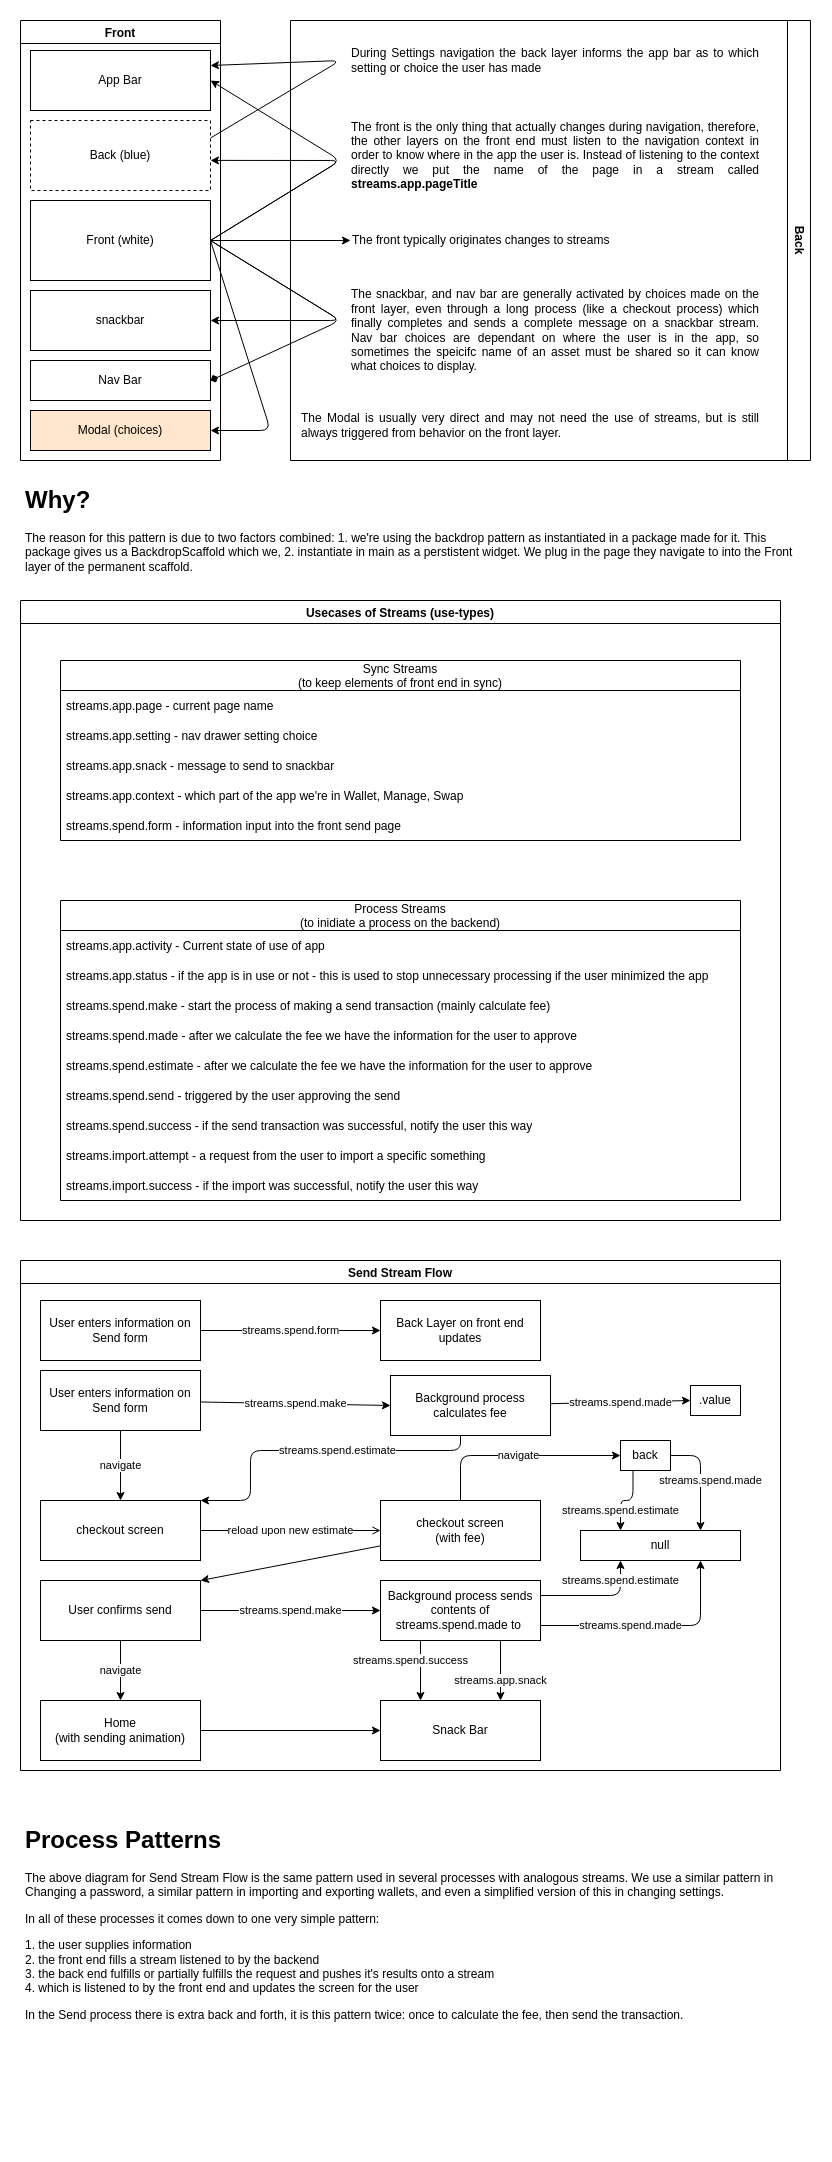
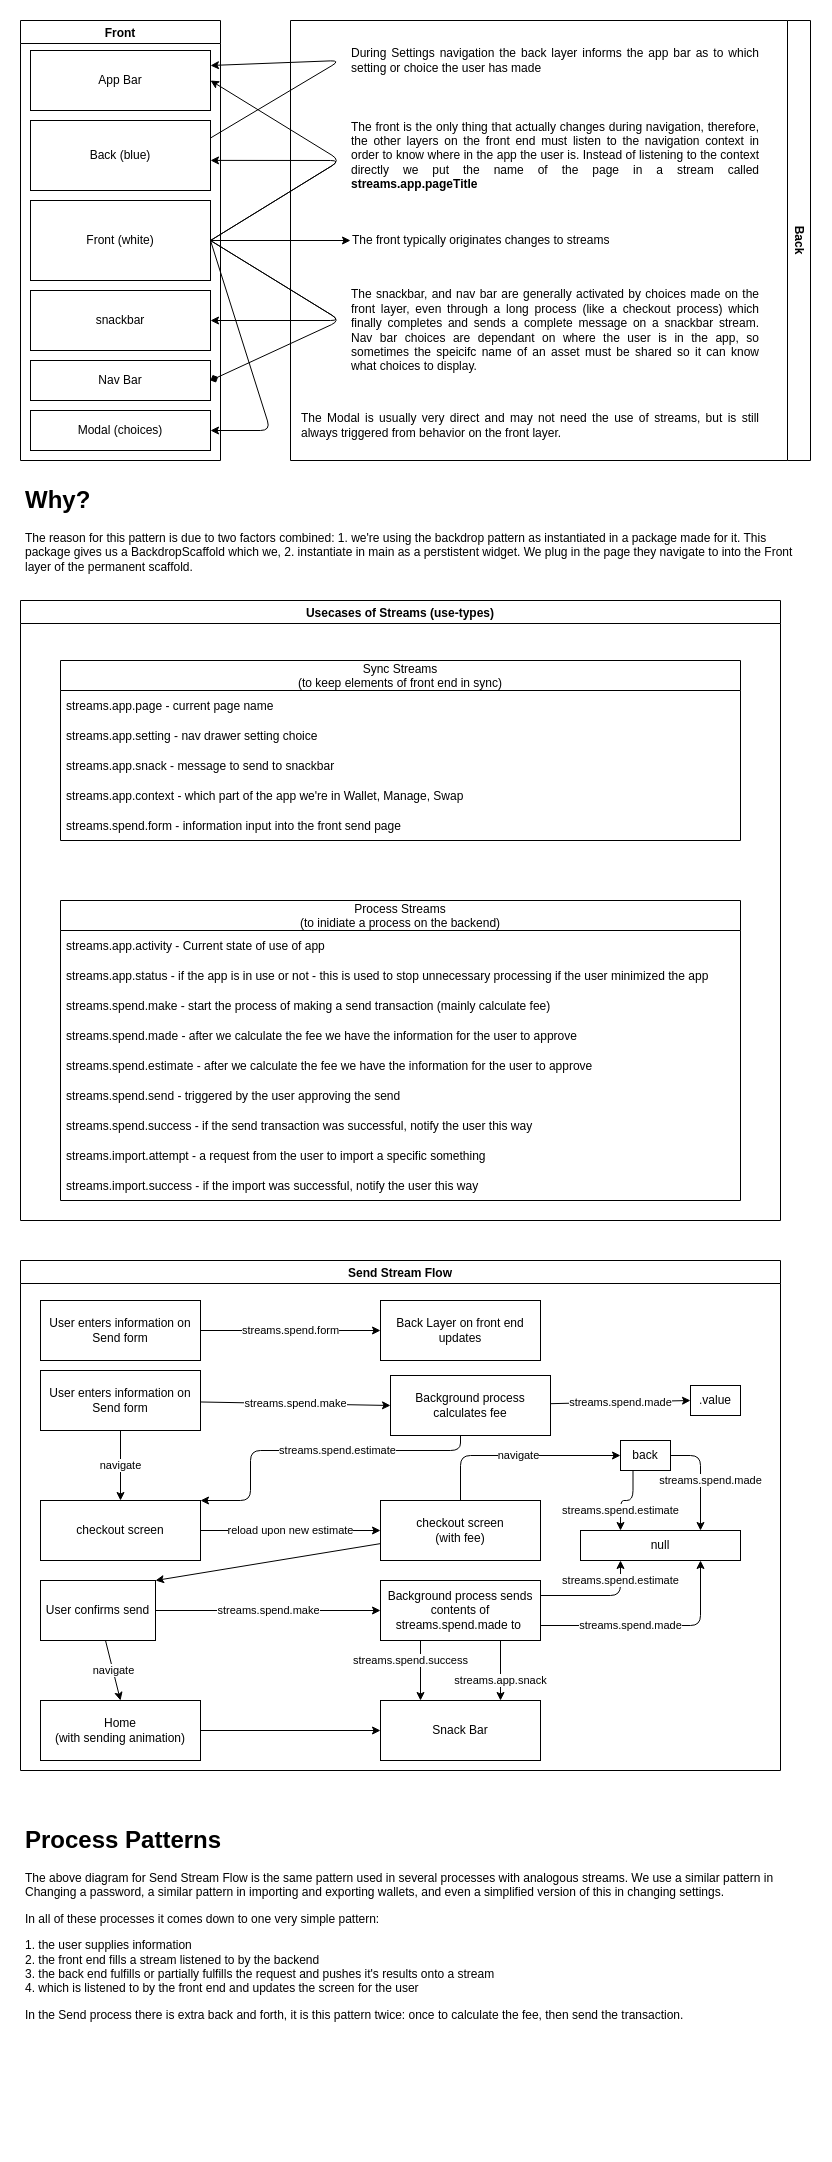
(121, 156) -> (121, 156)
(121, 431) -> (121, 431)
(374, 1531) -> (372, 1531)
(121, 1611) -> (98, 1611)
